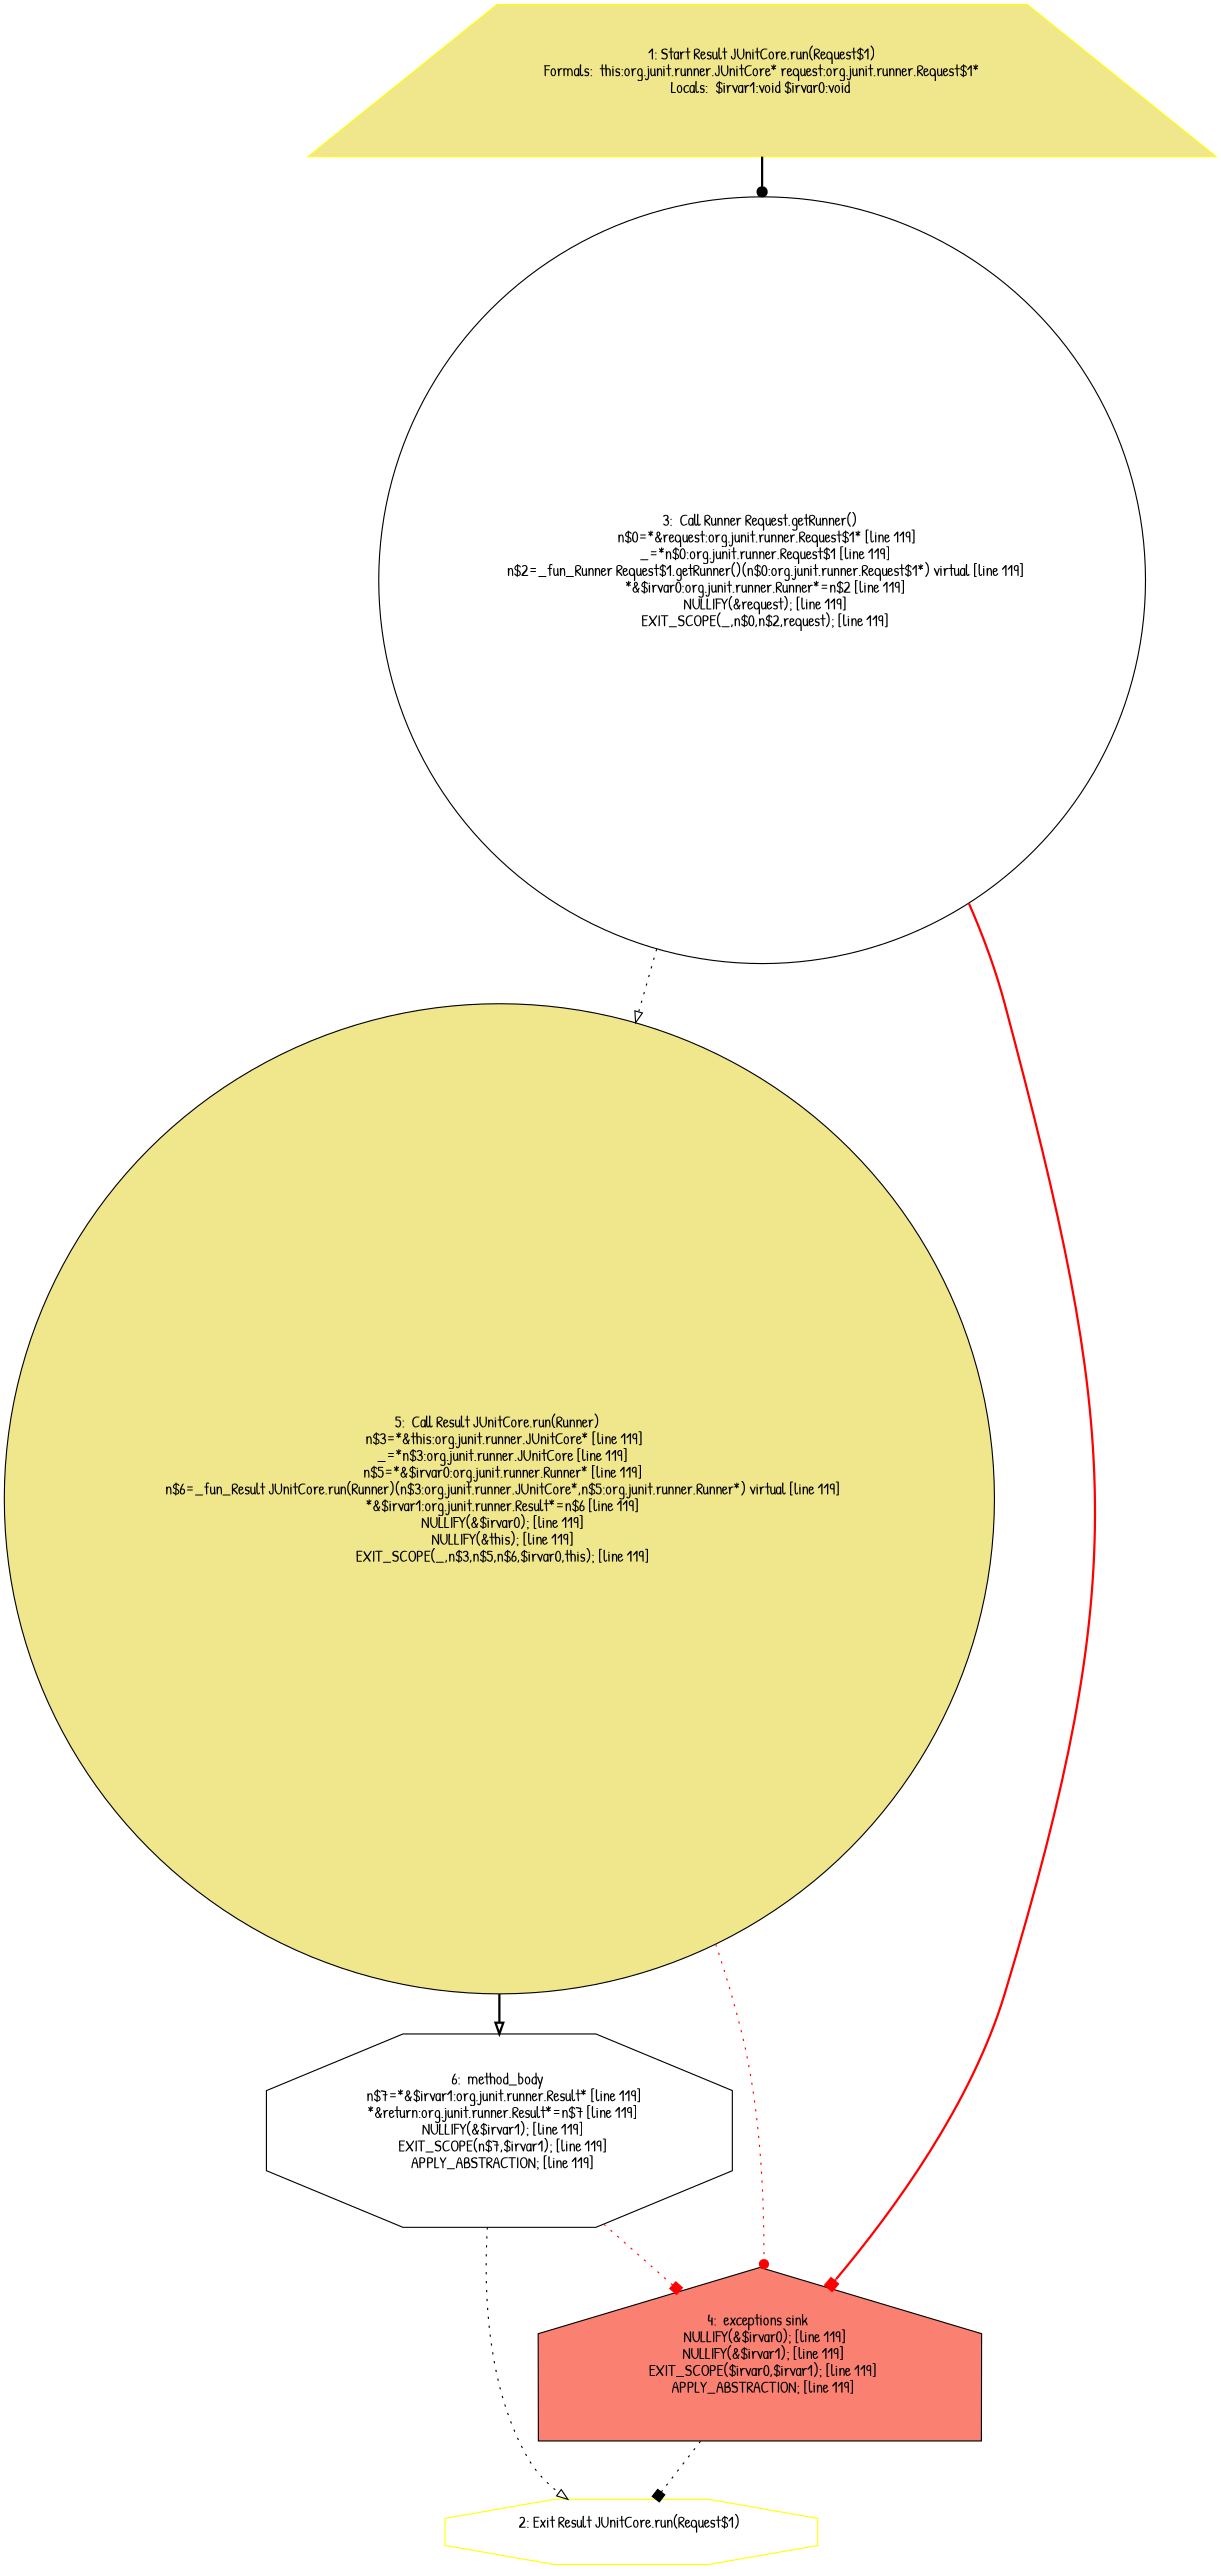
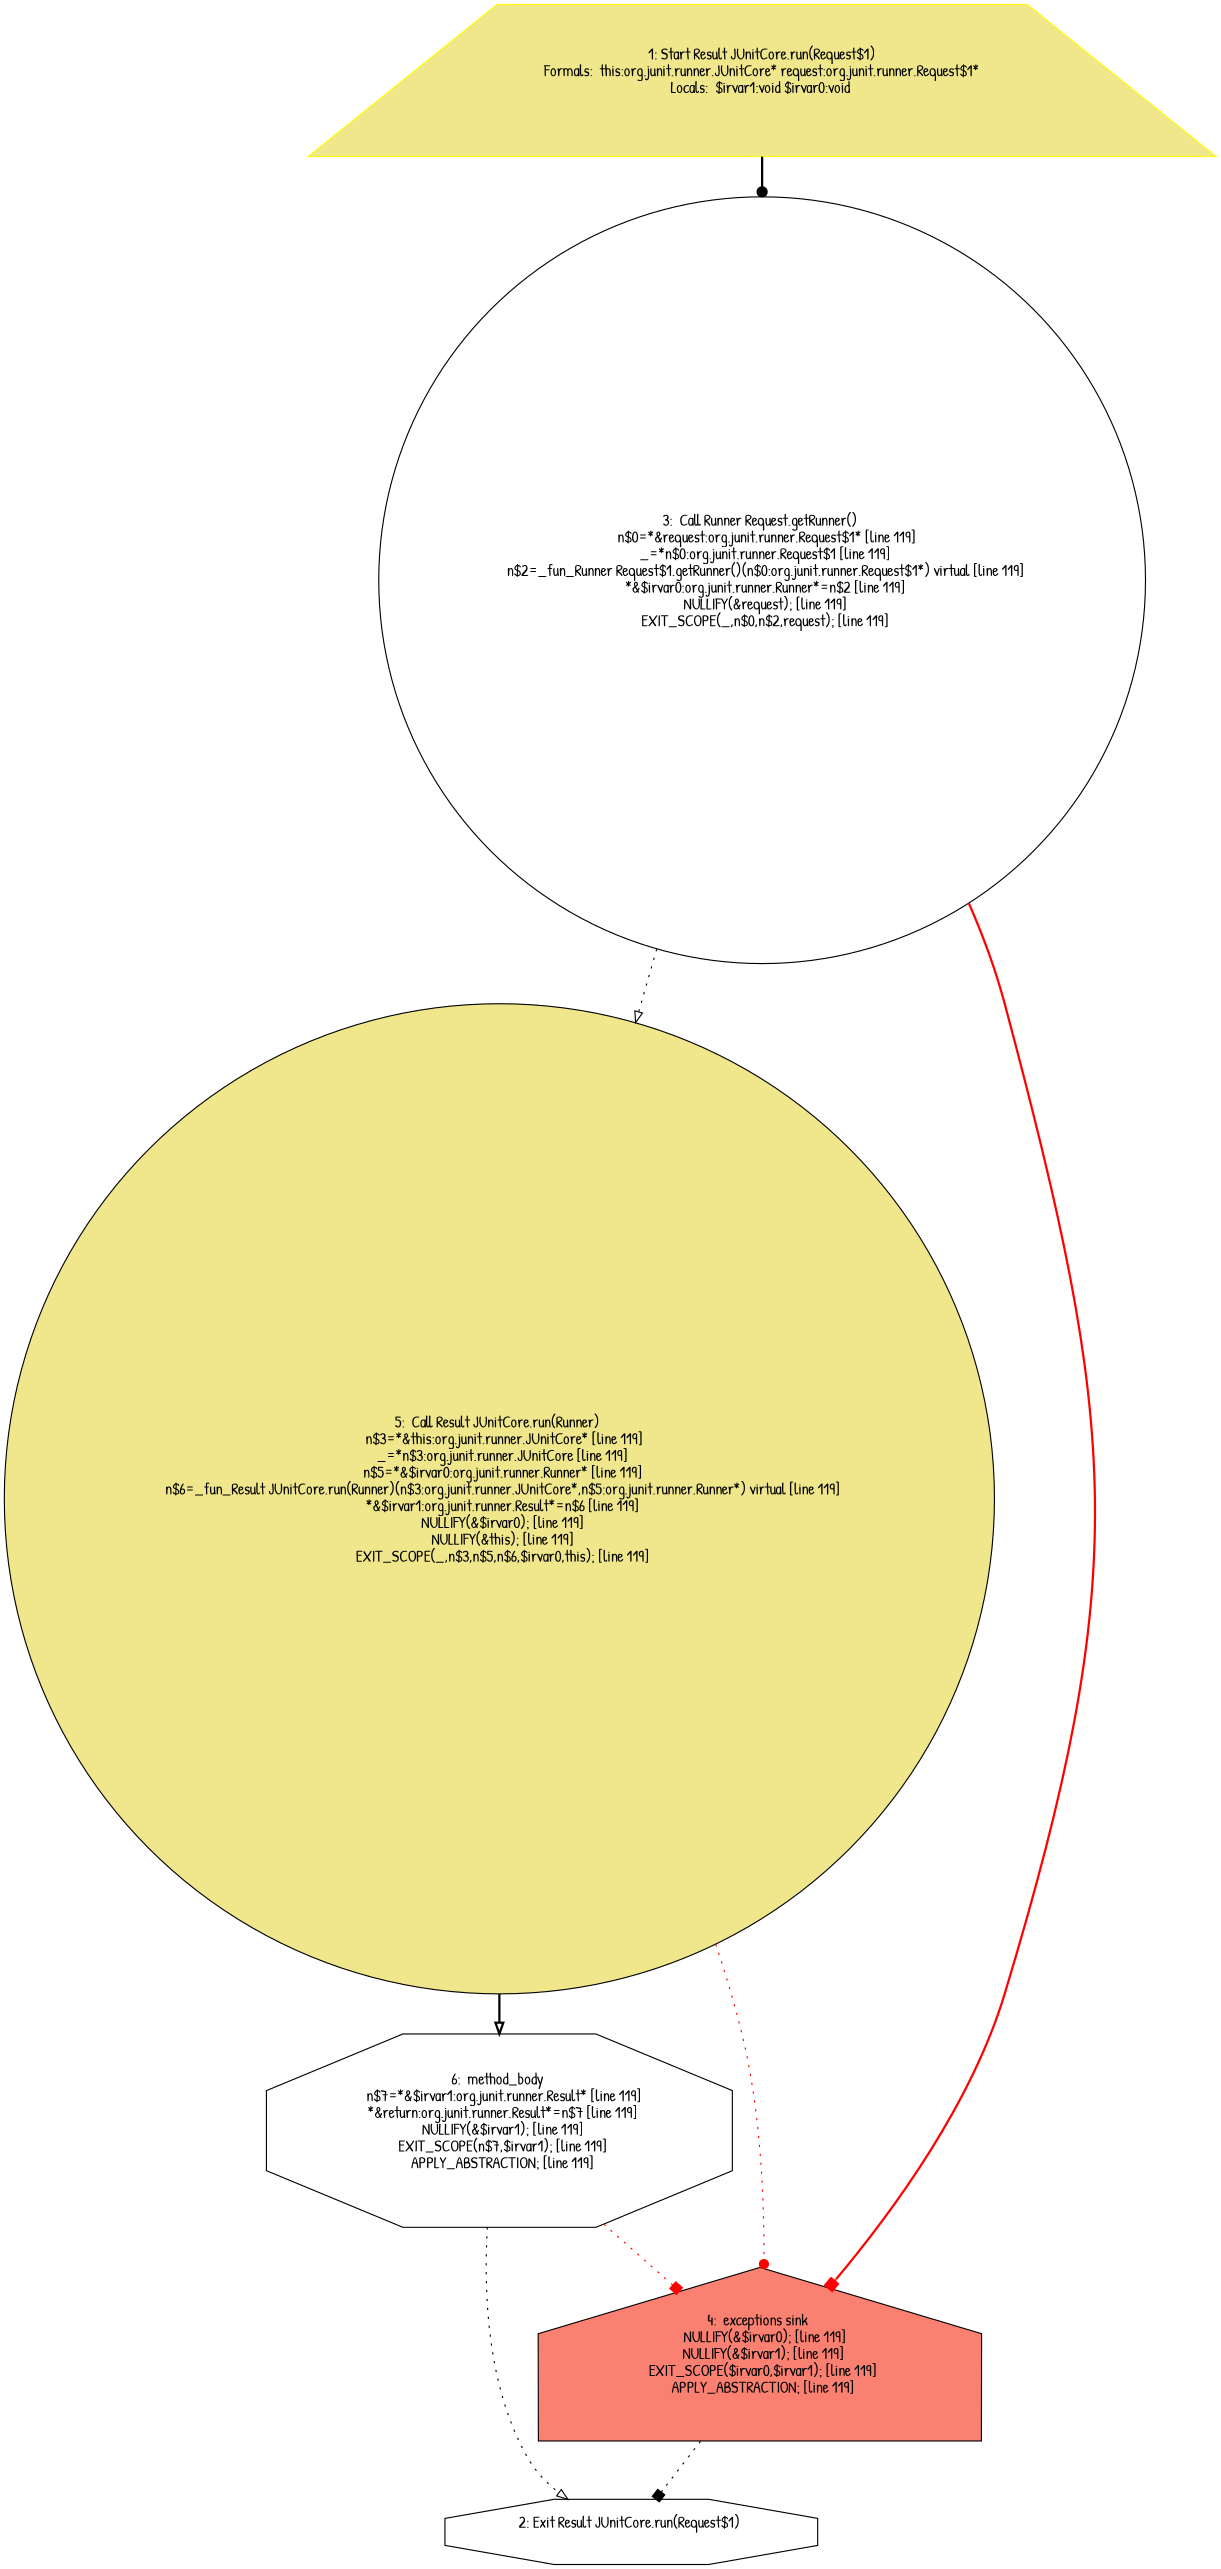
(631, 2532) -> (631, 2532)
